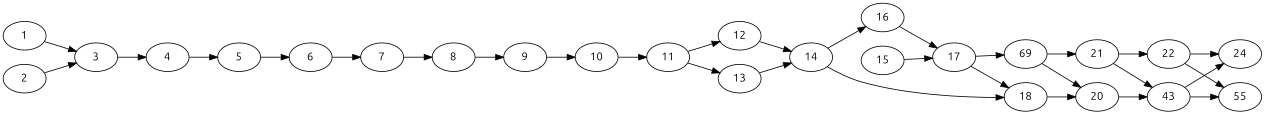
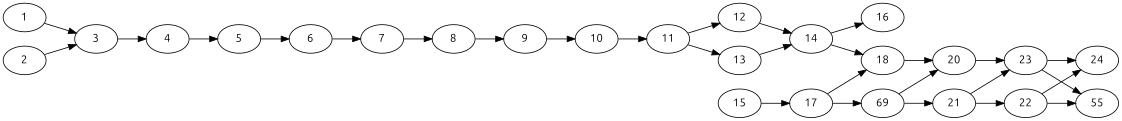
(915, 35) -> none
(1169, 97) -> (1026, 60)
